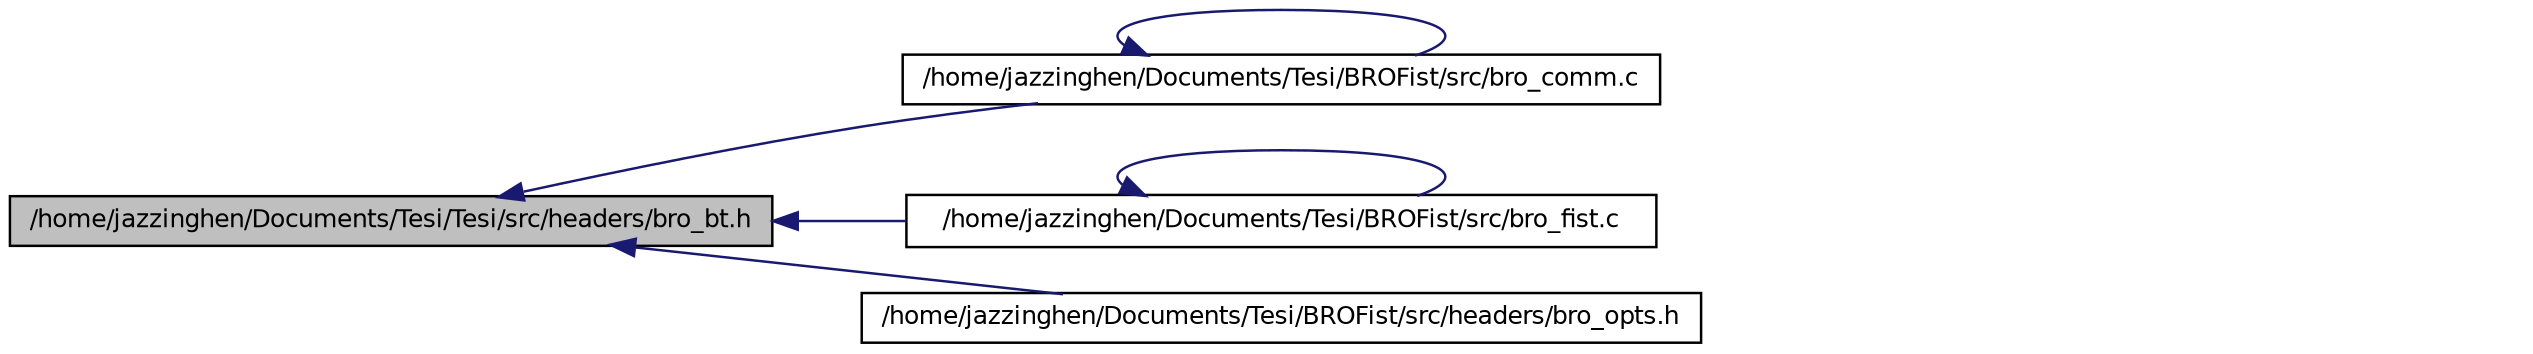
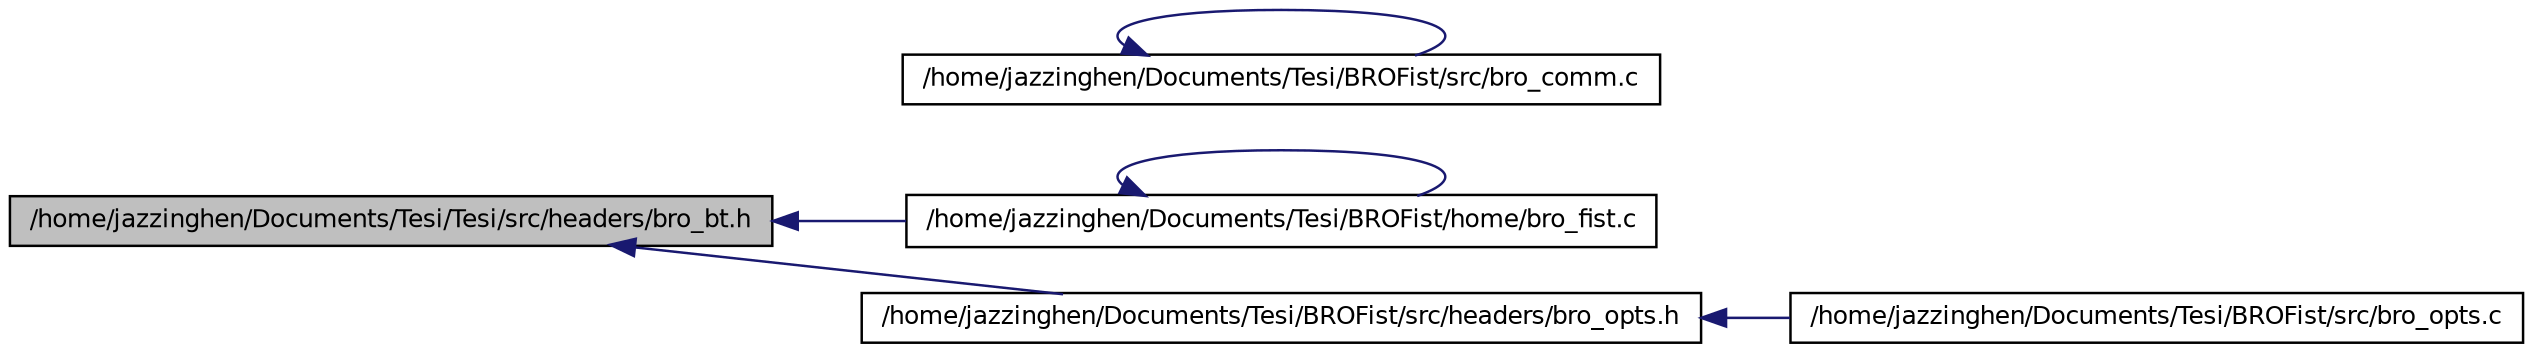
(780, 141) -> none
(1281, 221) -> (1281, 221)
none -> (2157, 318)
